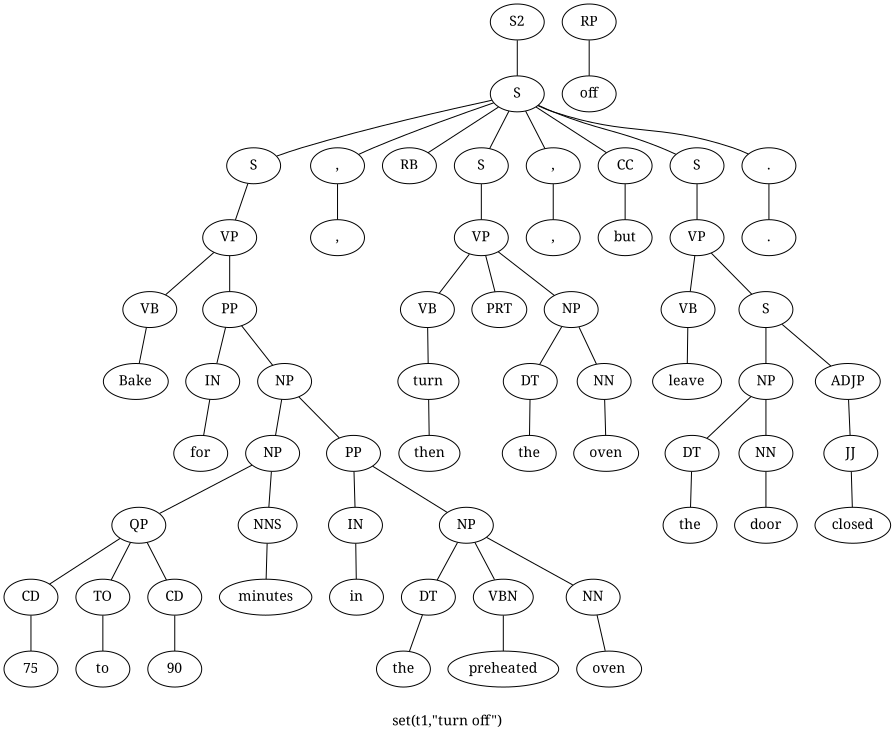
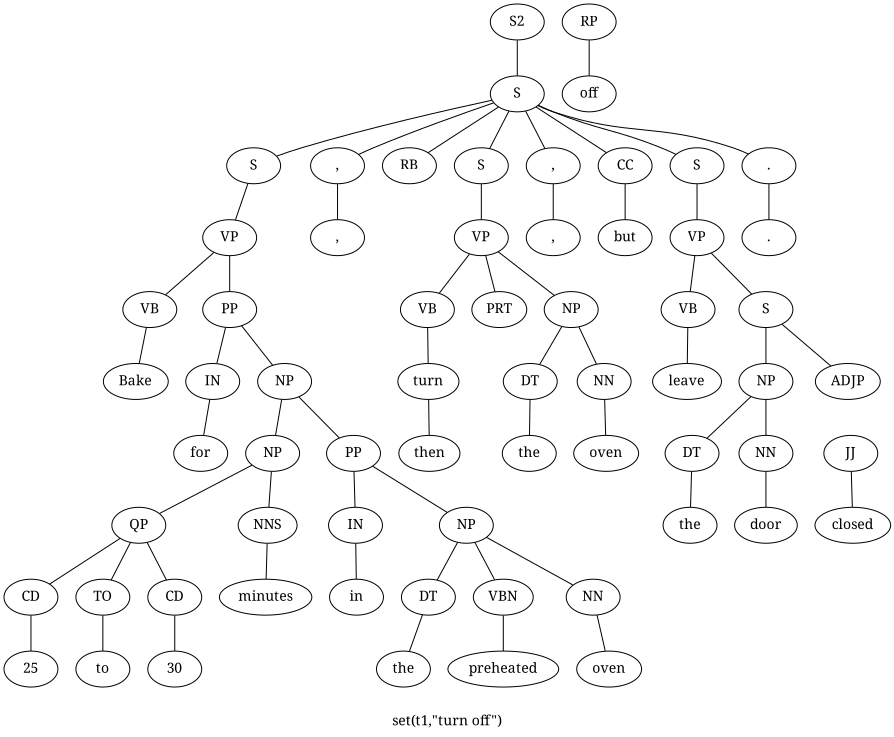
(849, 418) -> none
(31, 669) -> (31, 669)
(175, 669) -> (175, 669)
